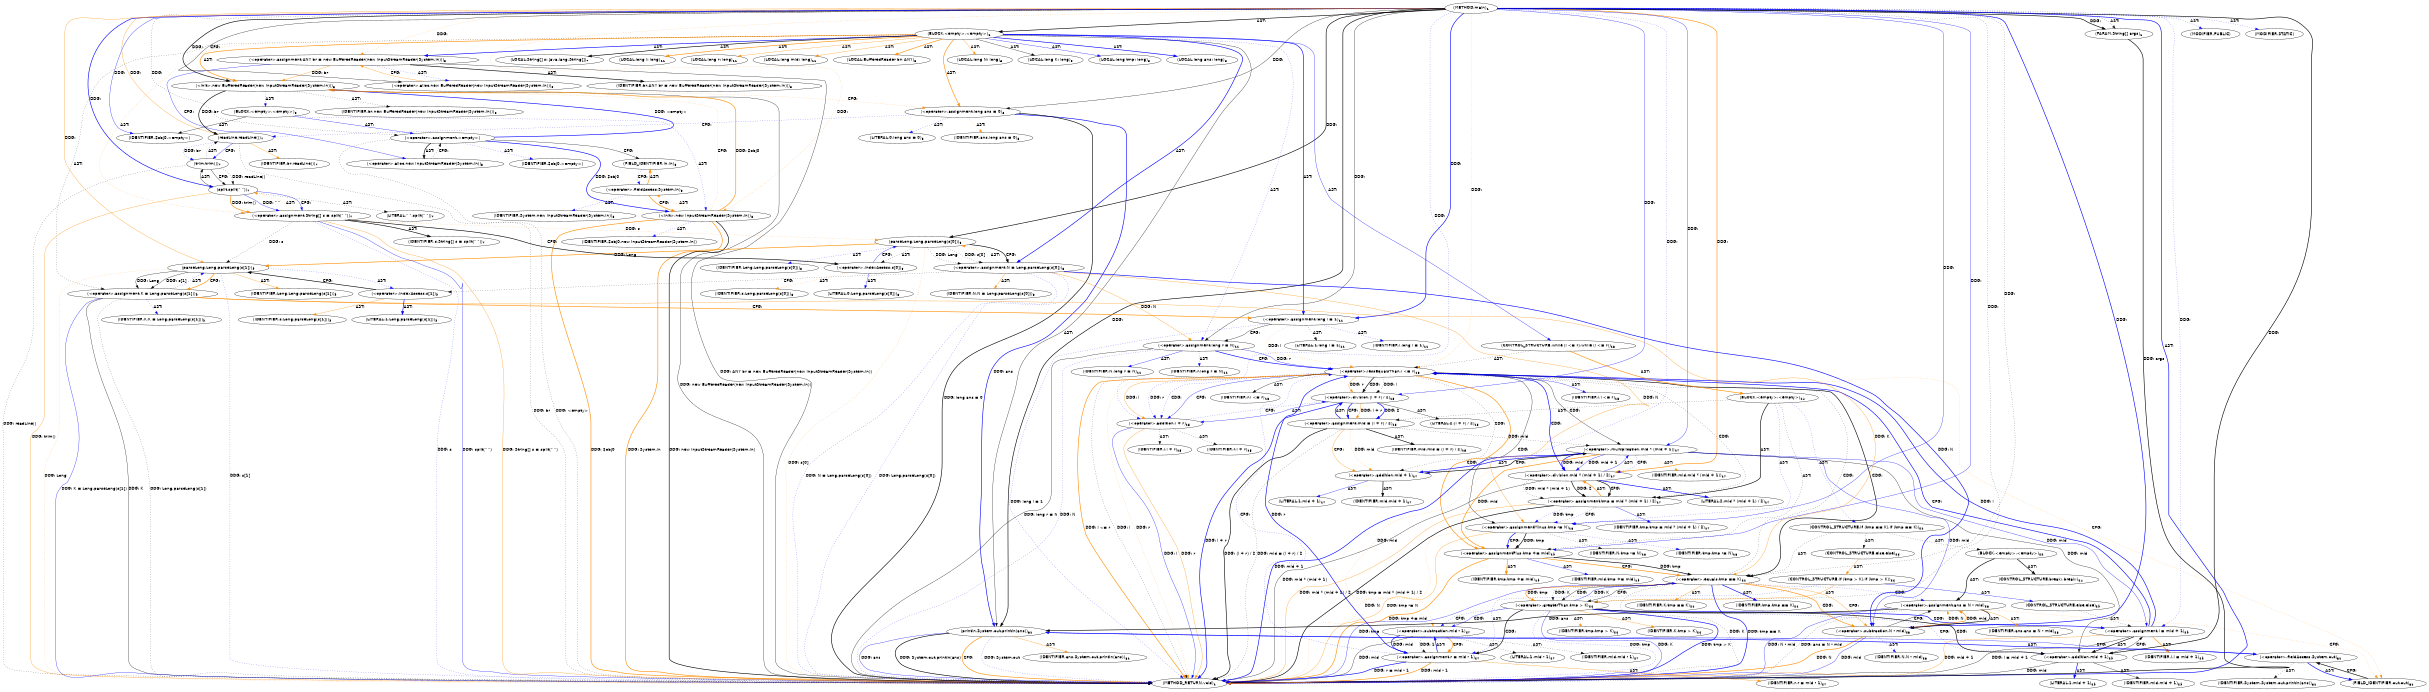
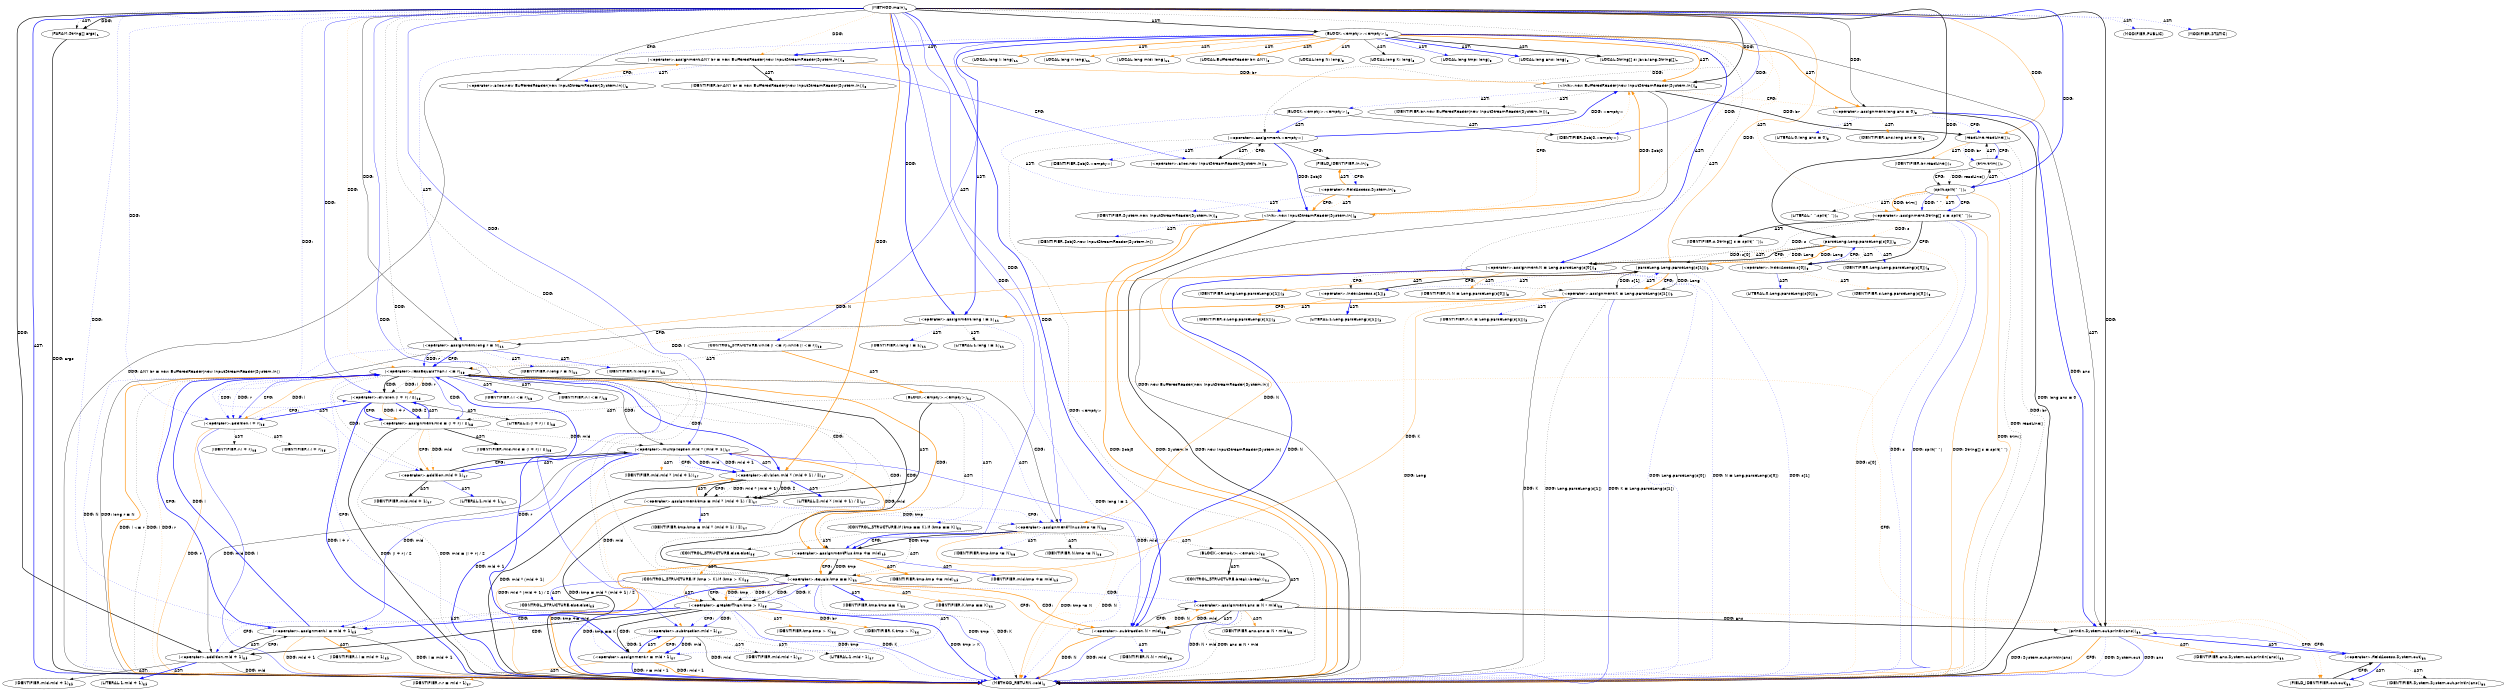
none -> (379, 274)
none -> (447, 400)
(1267, 415) -> (316, 410)
(1346, 557) -> (500, 657)
(1627, 619) -> (828, 619)
